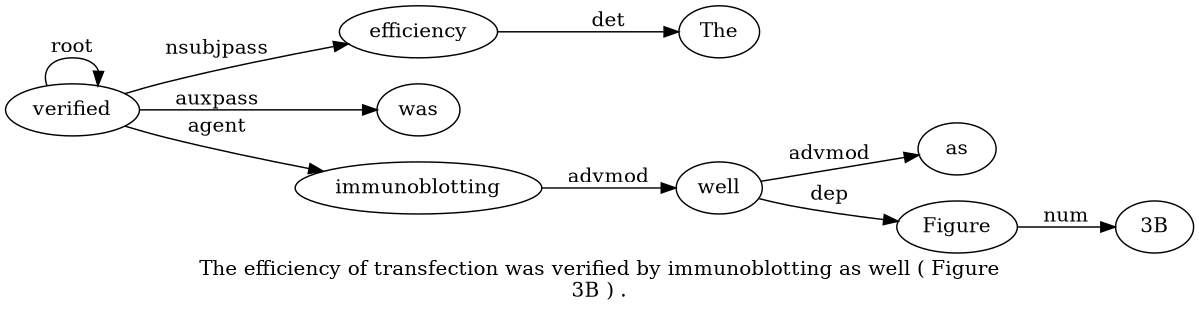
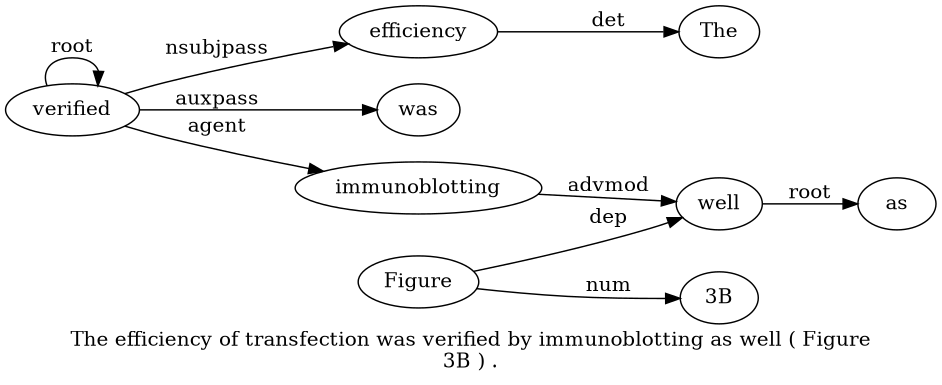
(830, 154) -> (810, 193)
(821, 211) -> (572, 249)
